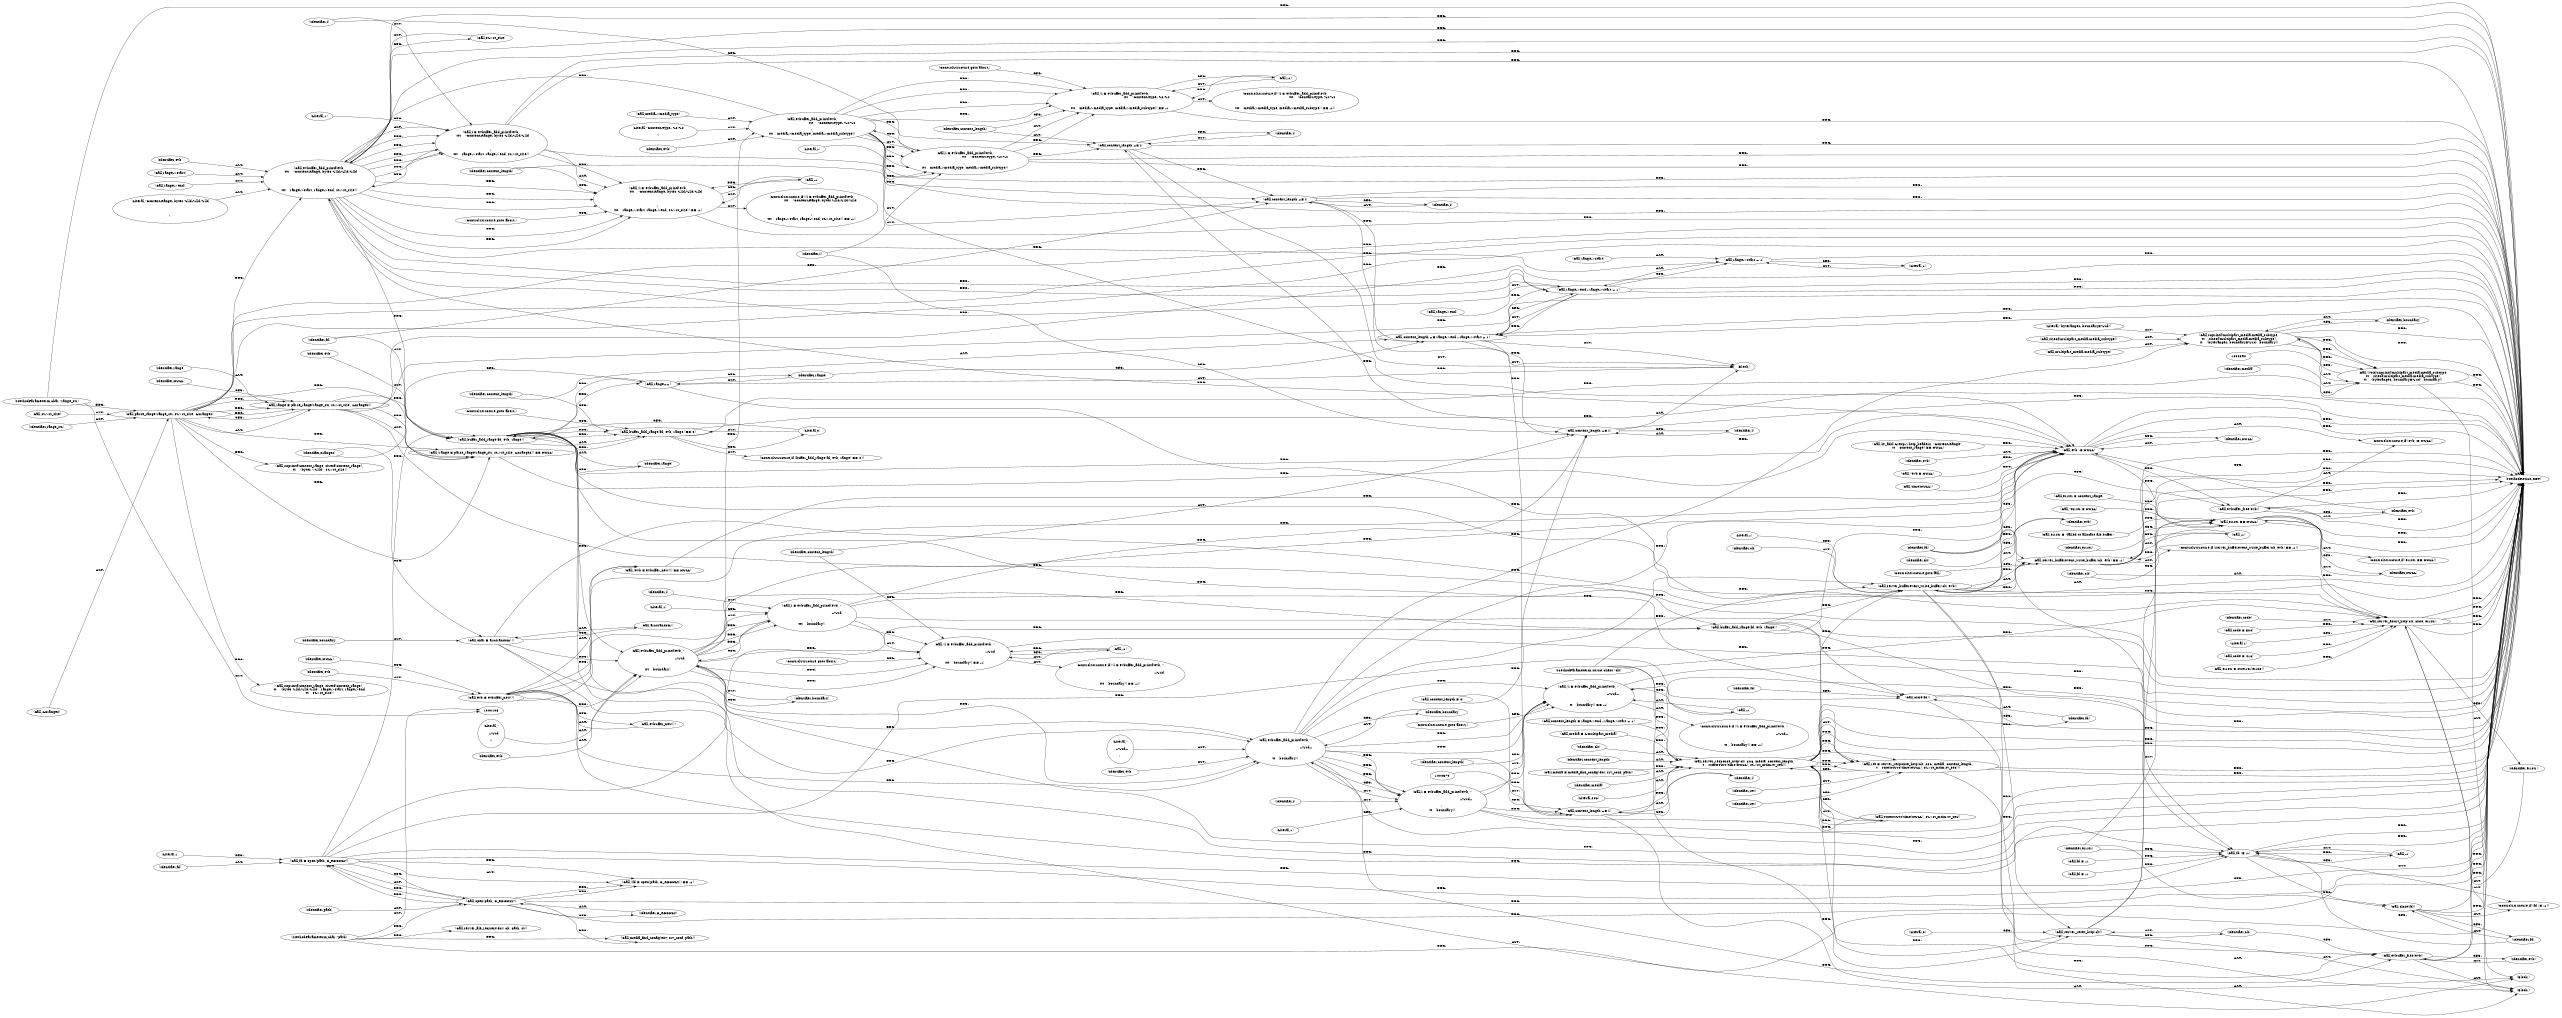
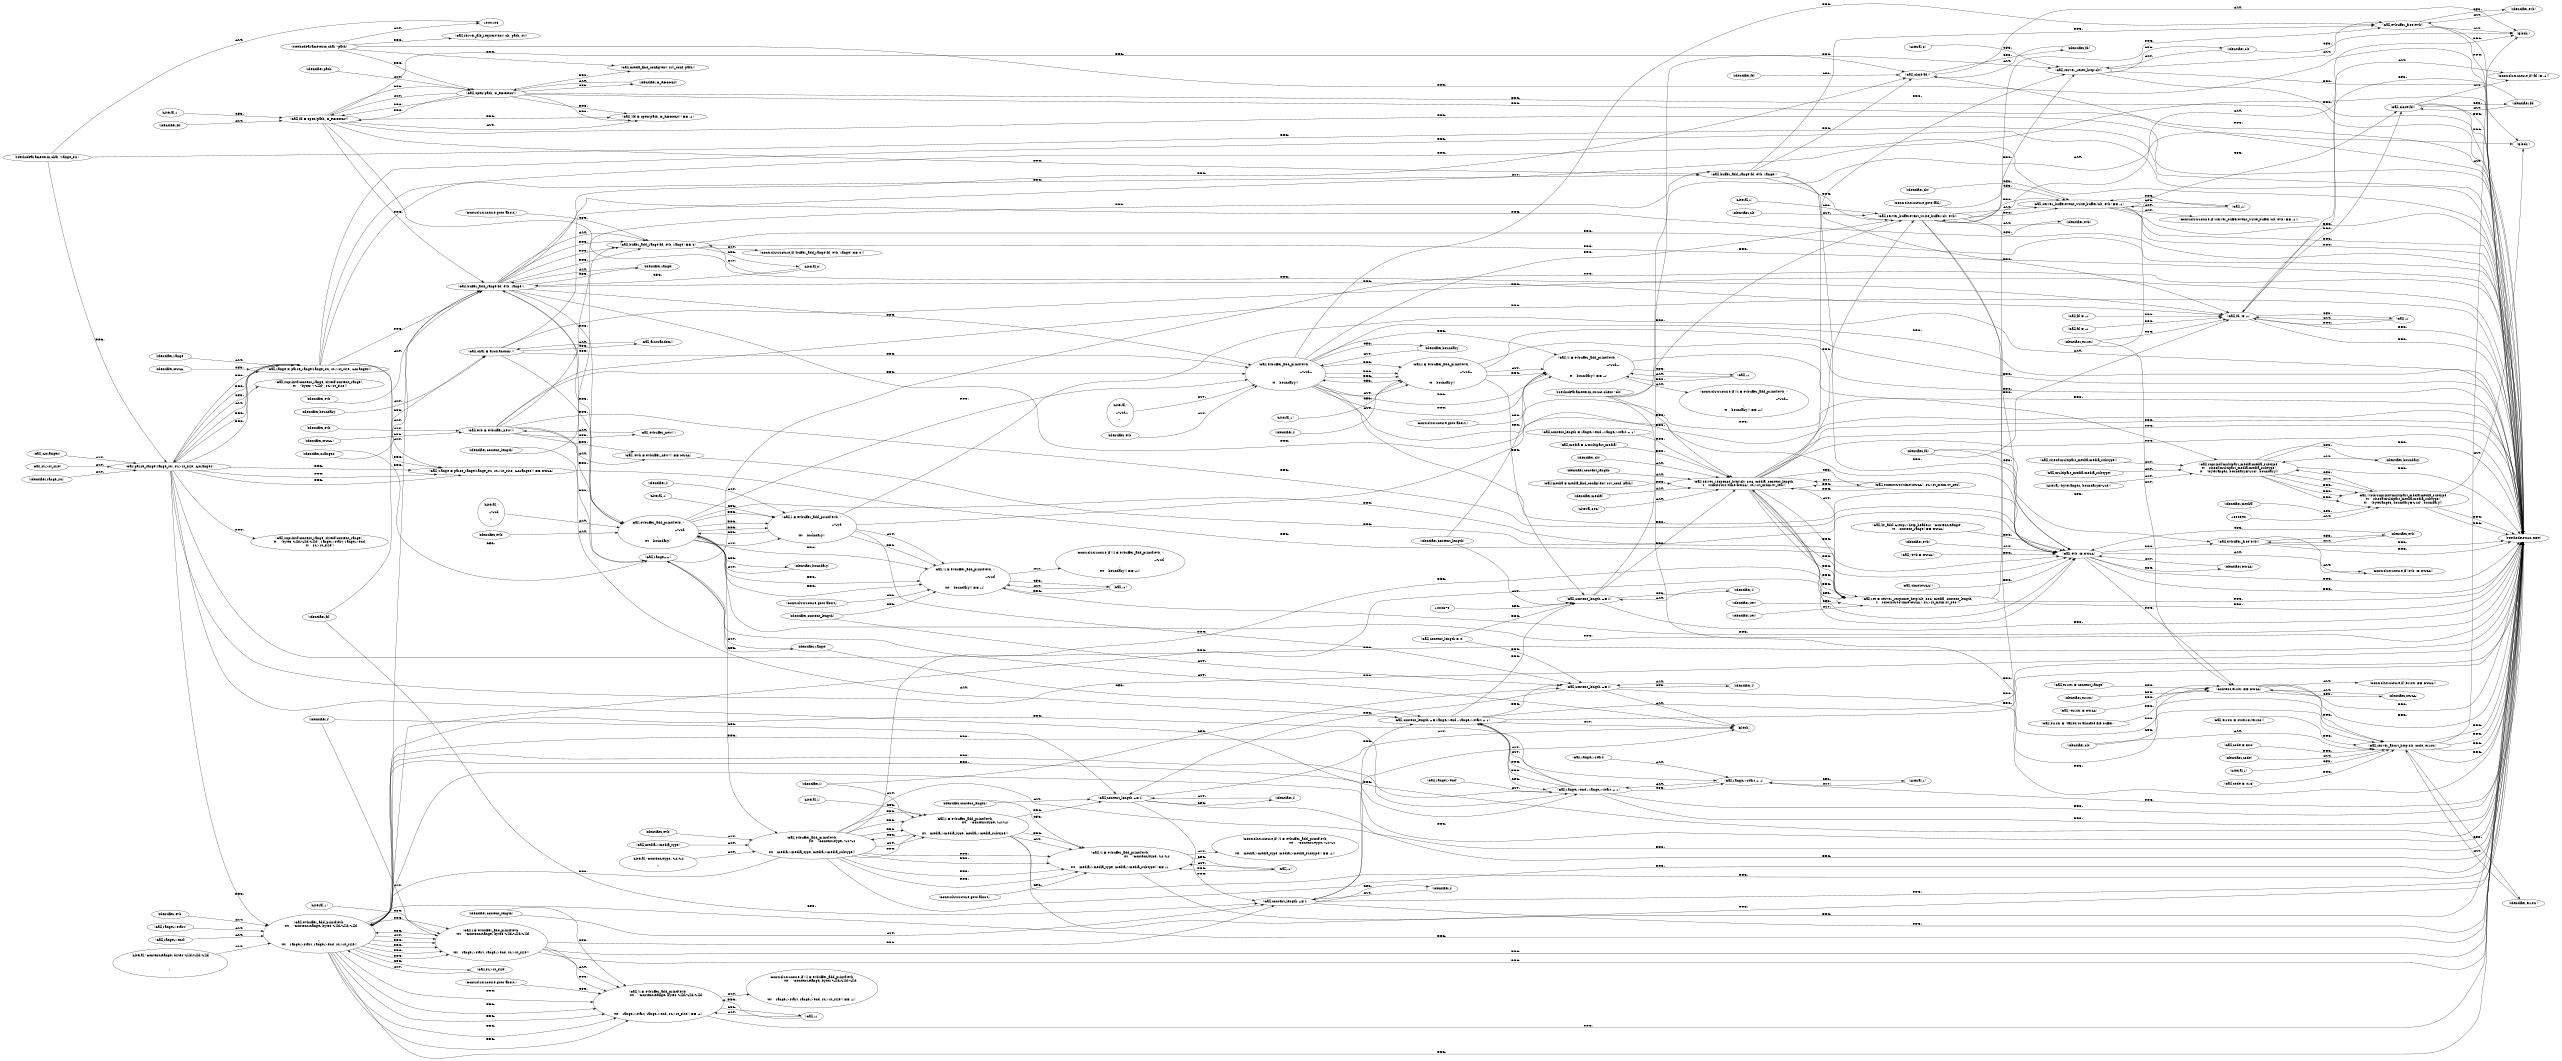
(1540, 513) -> (1649, 275)
(2239, 522) -> (2239, 689)
